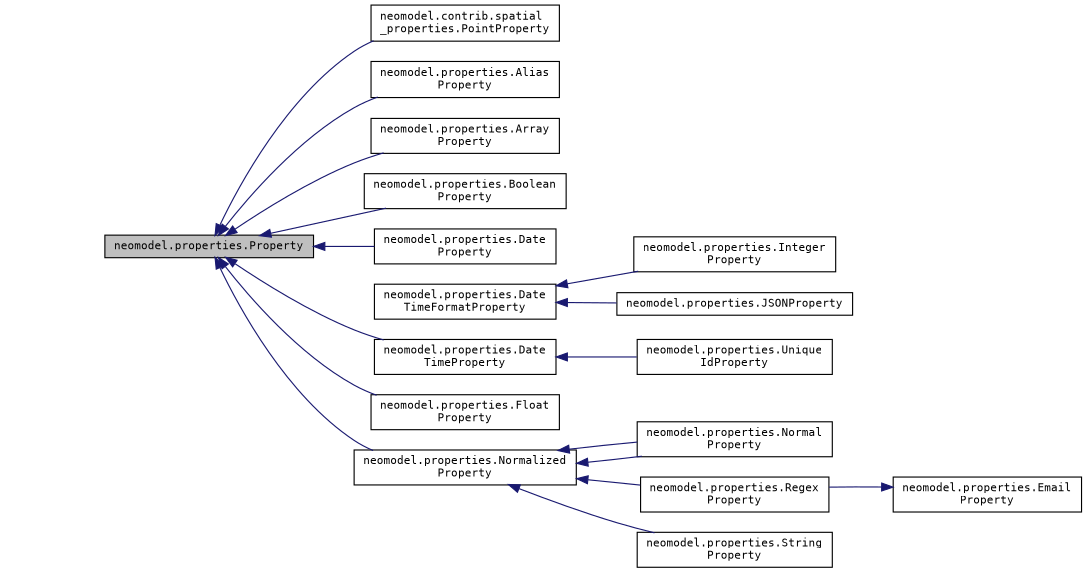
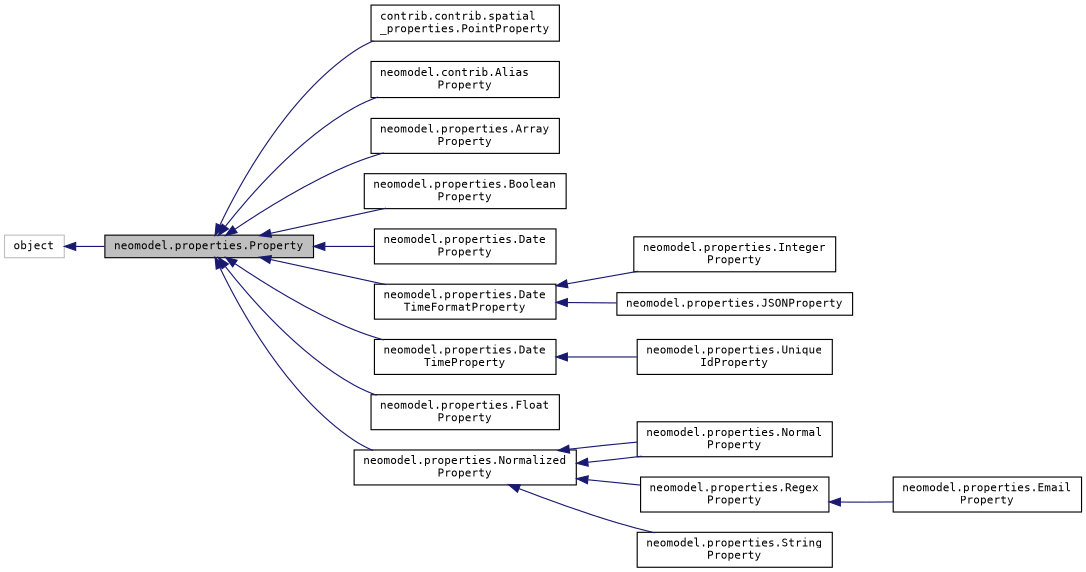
(465, 23) -> (465, 23)
(465, 80) -> (465, 80)
none -> (34, 246)
none -> (328, 272)
(855, 487) -> (867, 502)
